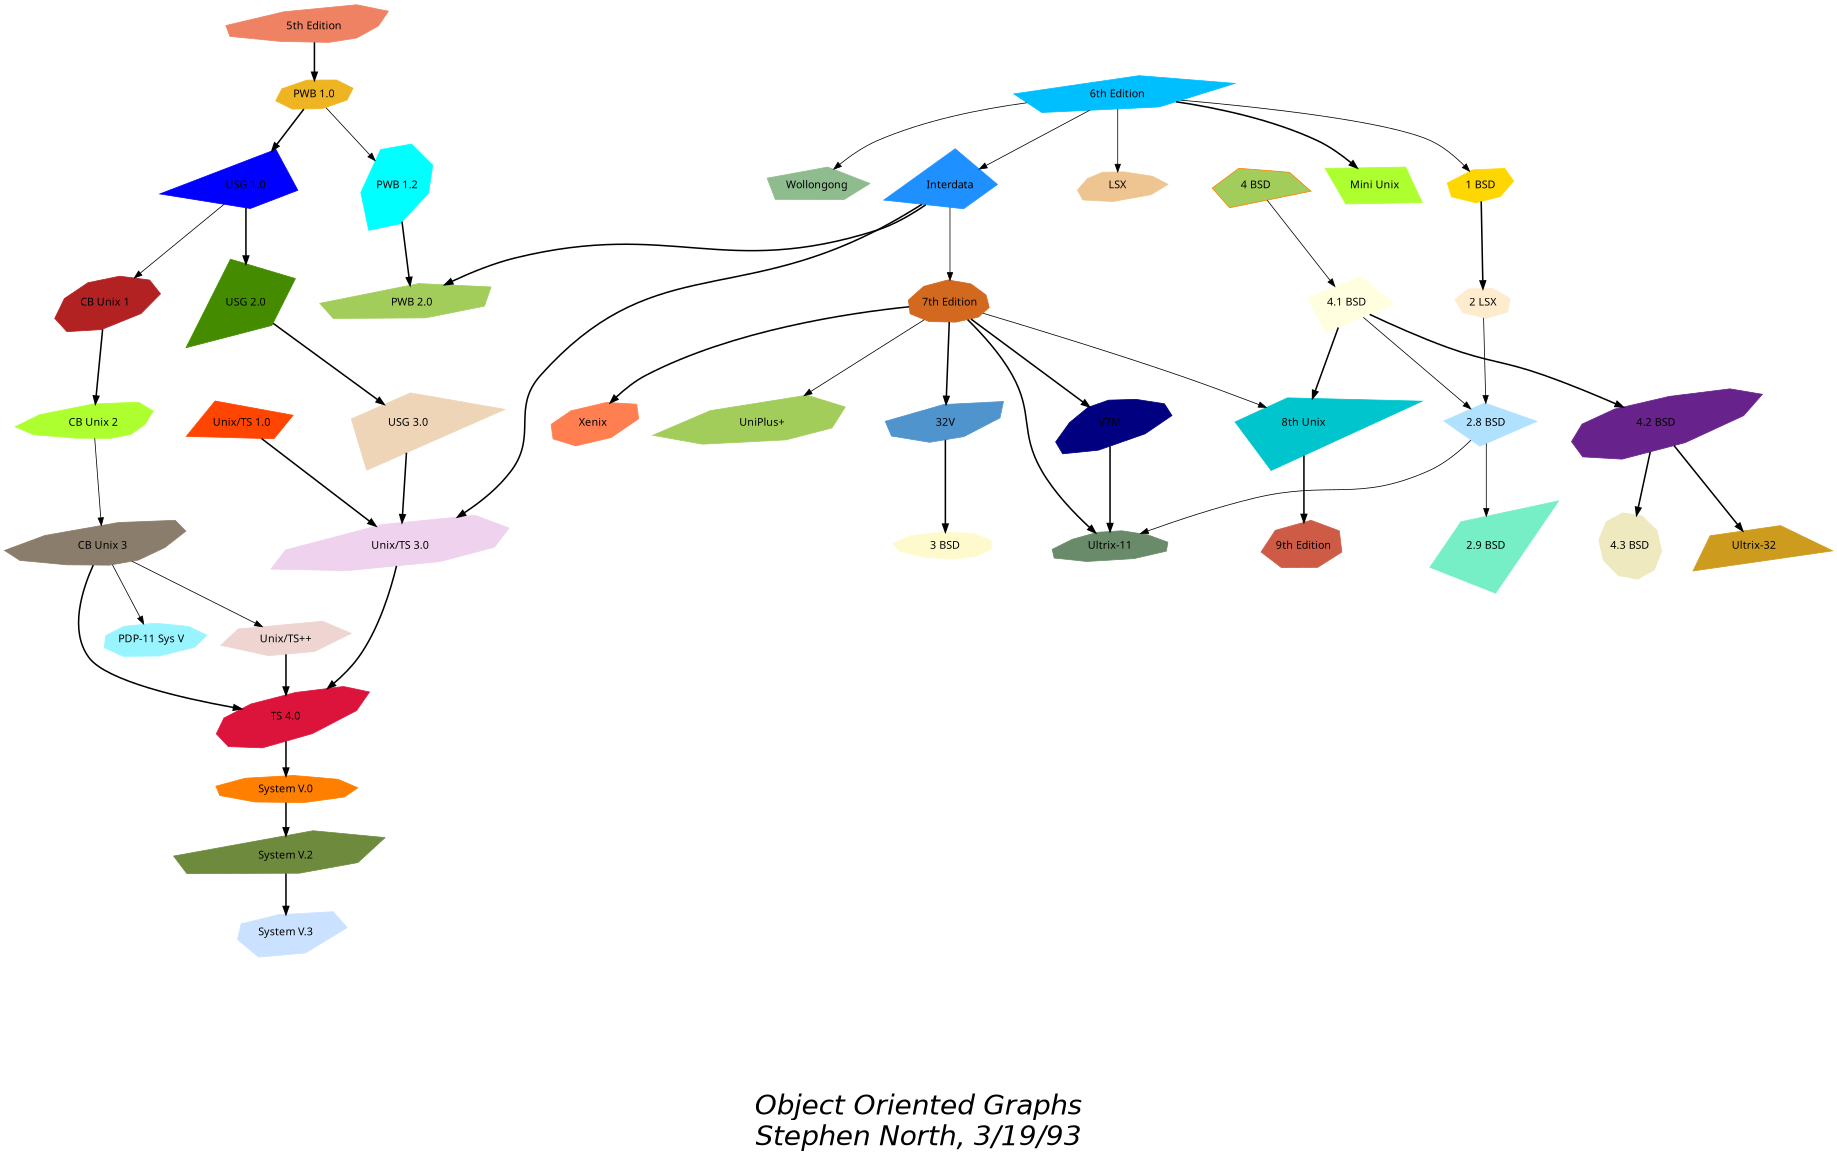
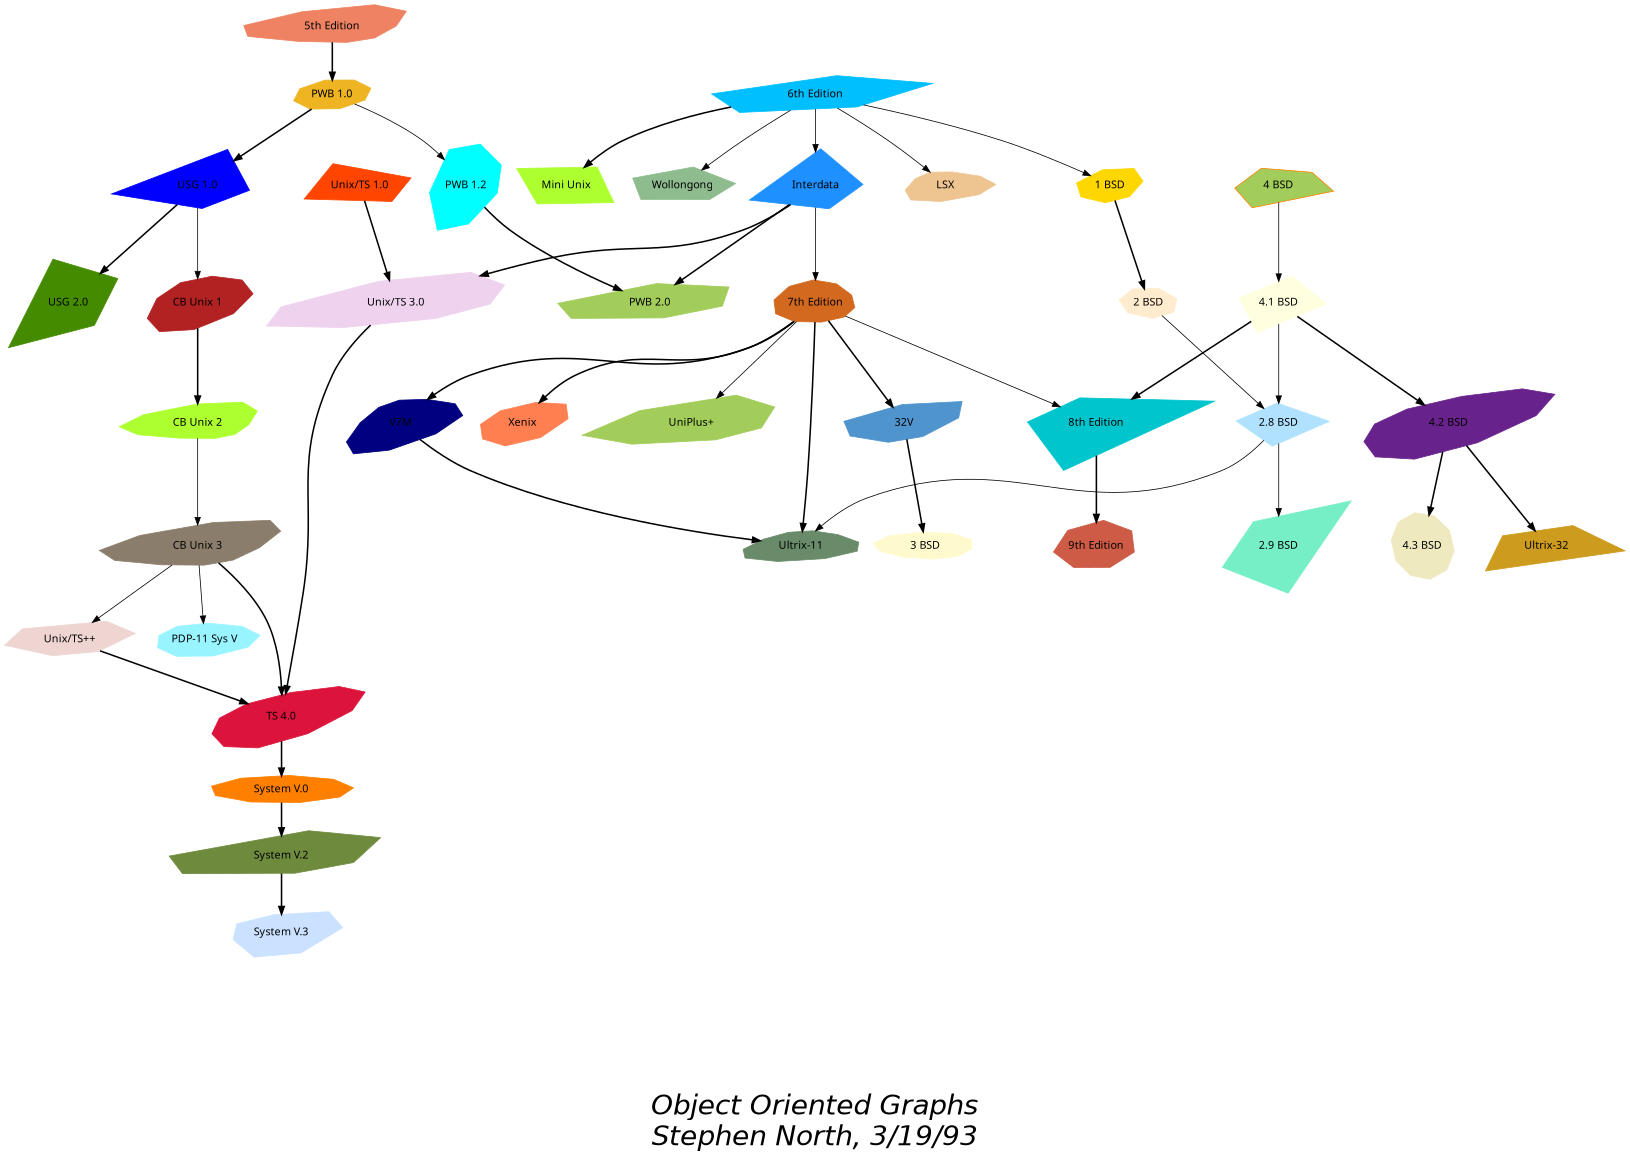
(1483, 303) -> (1149, 303)
(408, 423) -> none
(1304, 423) -> (1096, 423)
